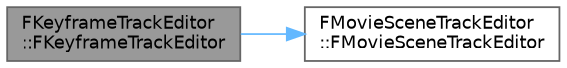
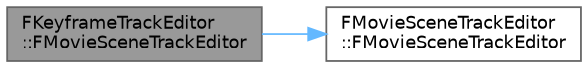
(124, 34) -> (134, 34)
